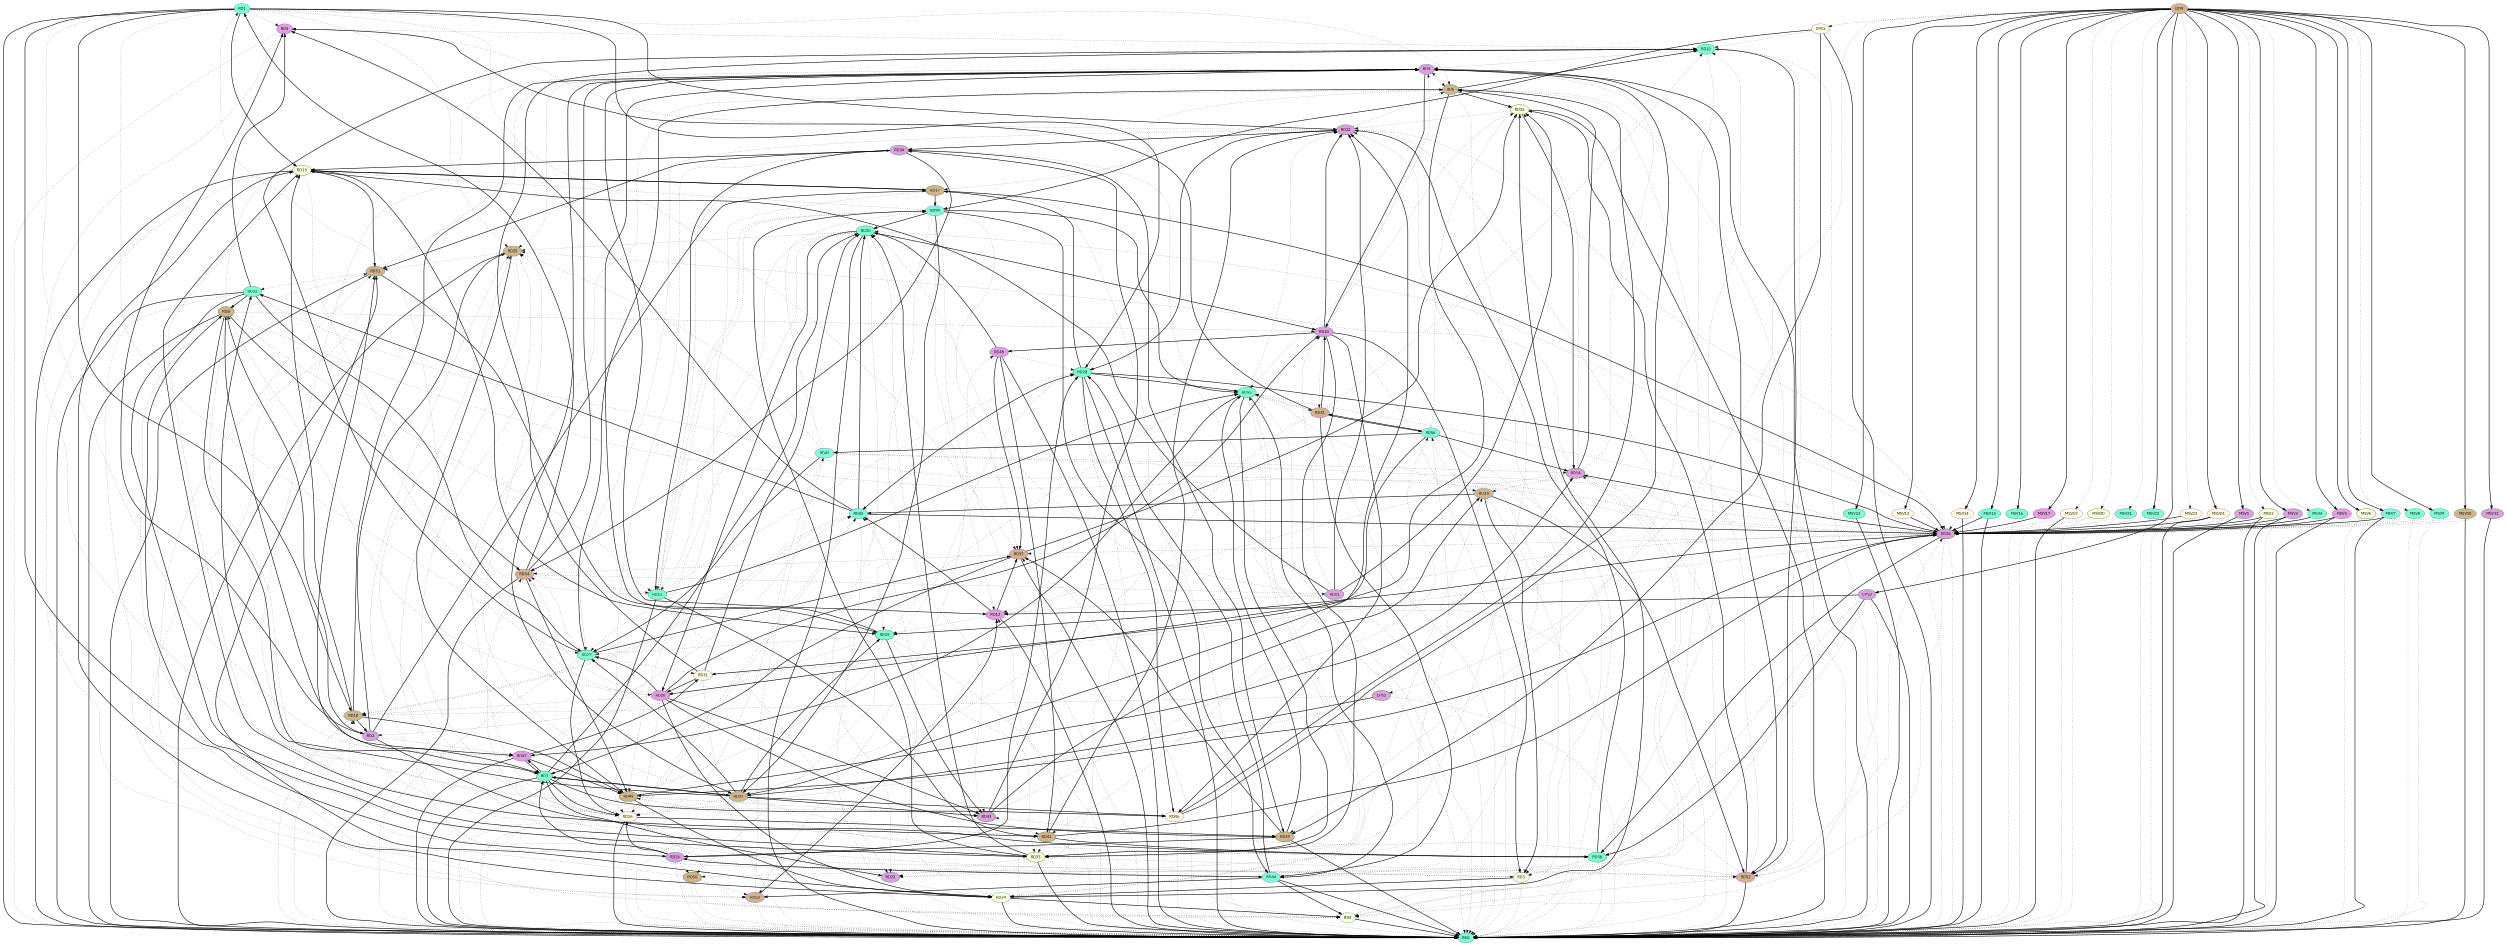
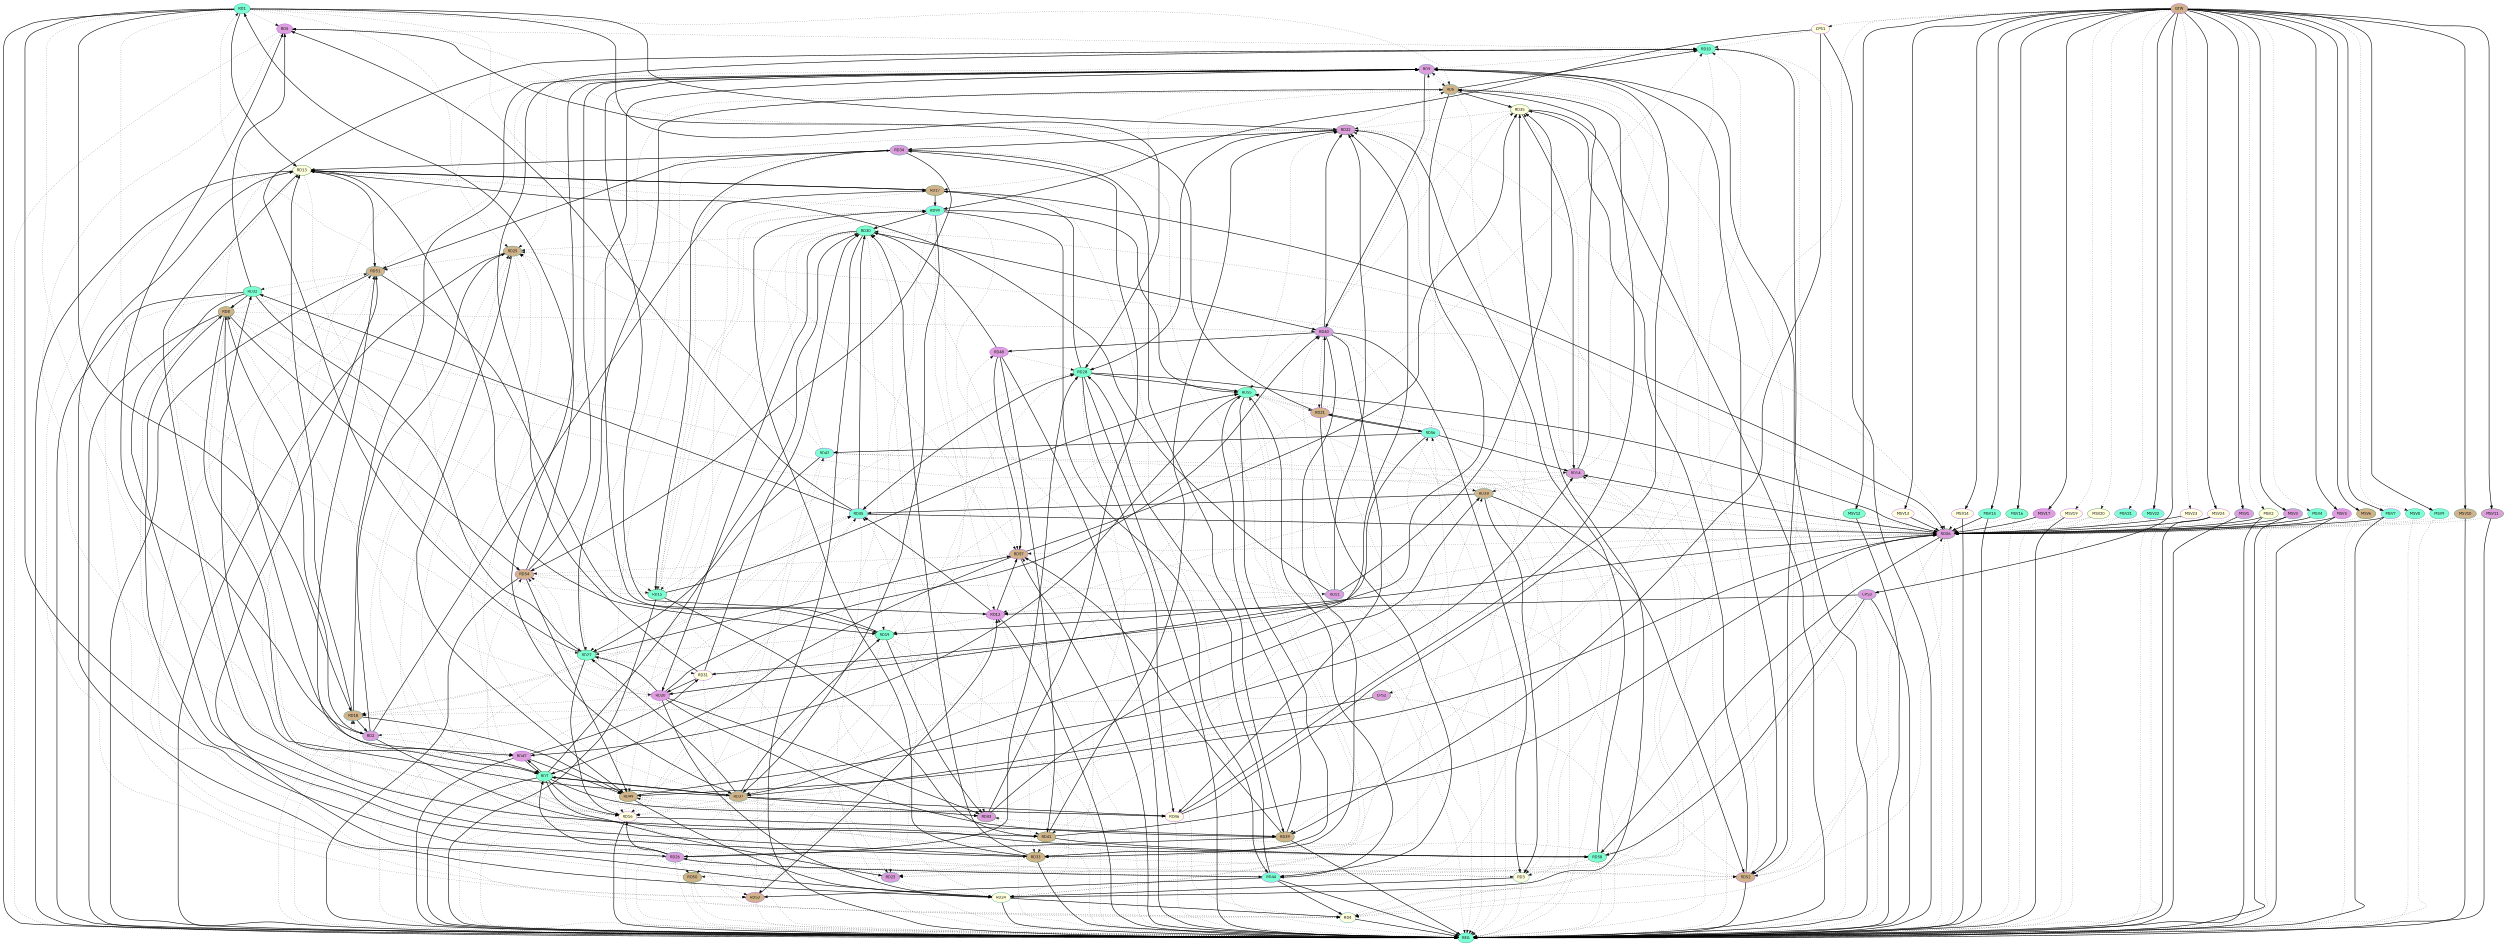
(2366, 514) -> (2366, 514)
(1036, 857) -> (1036, 857)
